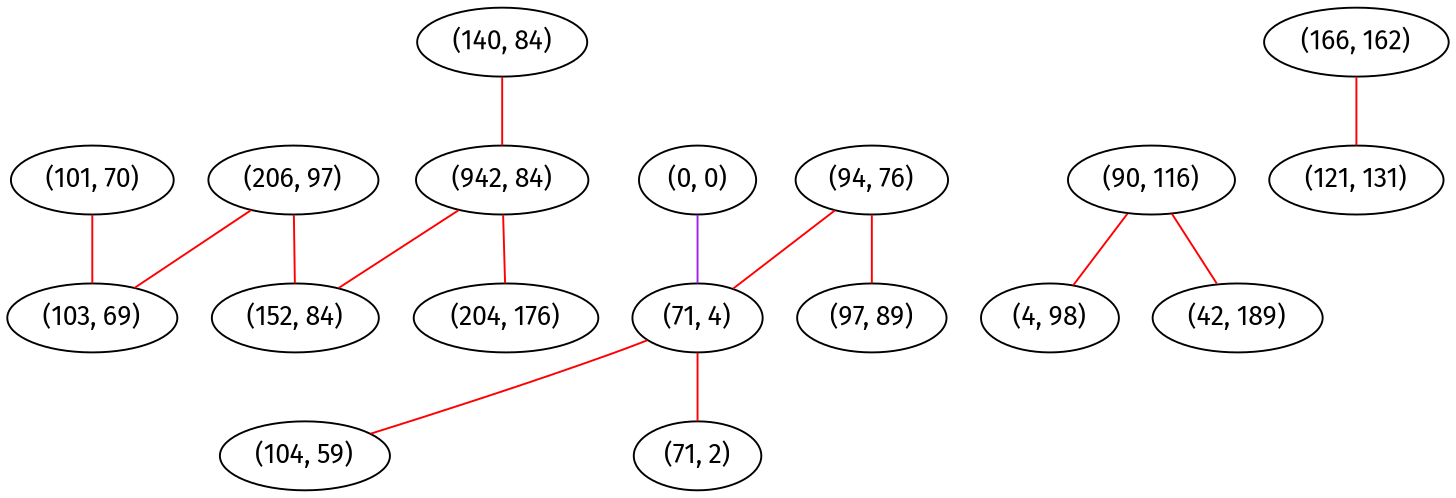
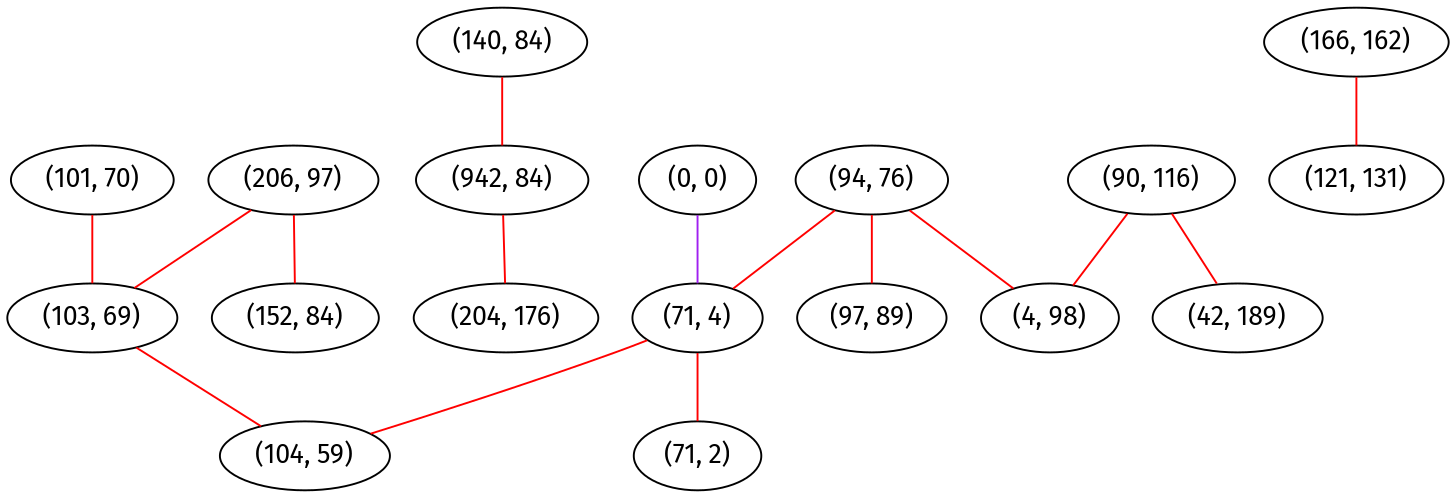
(399, 249) -> none
none -> (962, 249)
none -> (199, 387)
